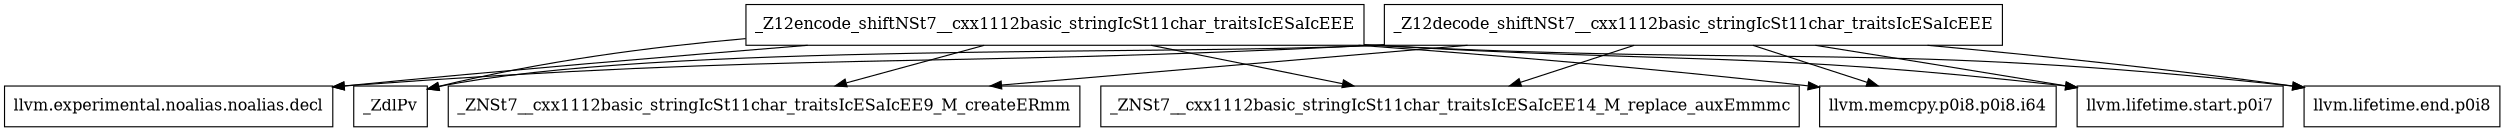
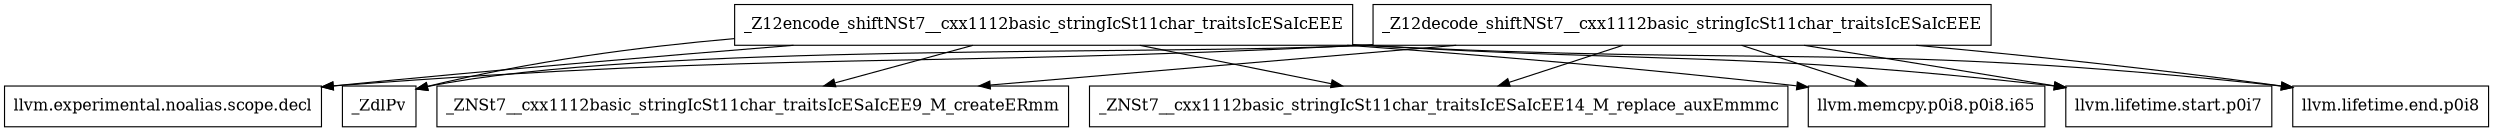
(169, 106) -> (163, 106)
(1938, 106) -> (1927, 106)
